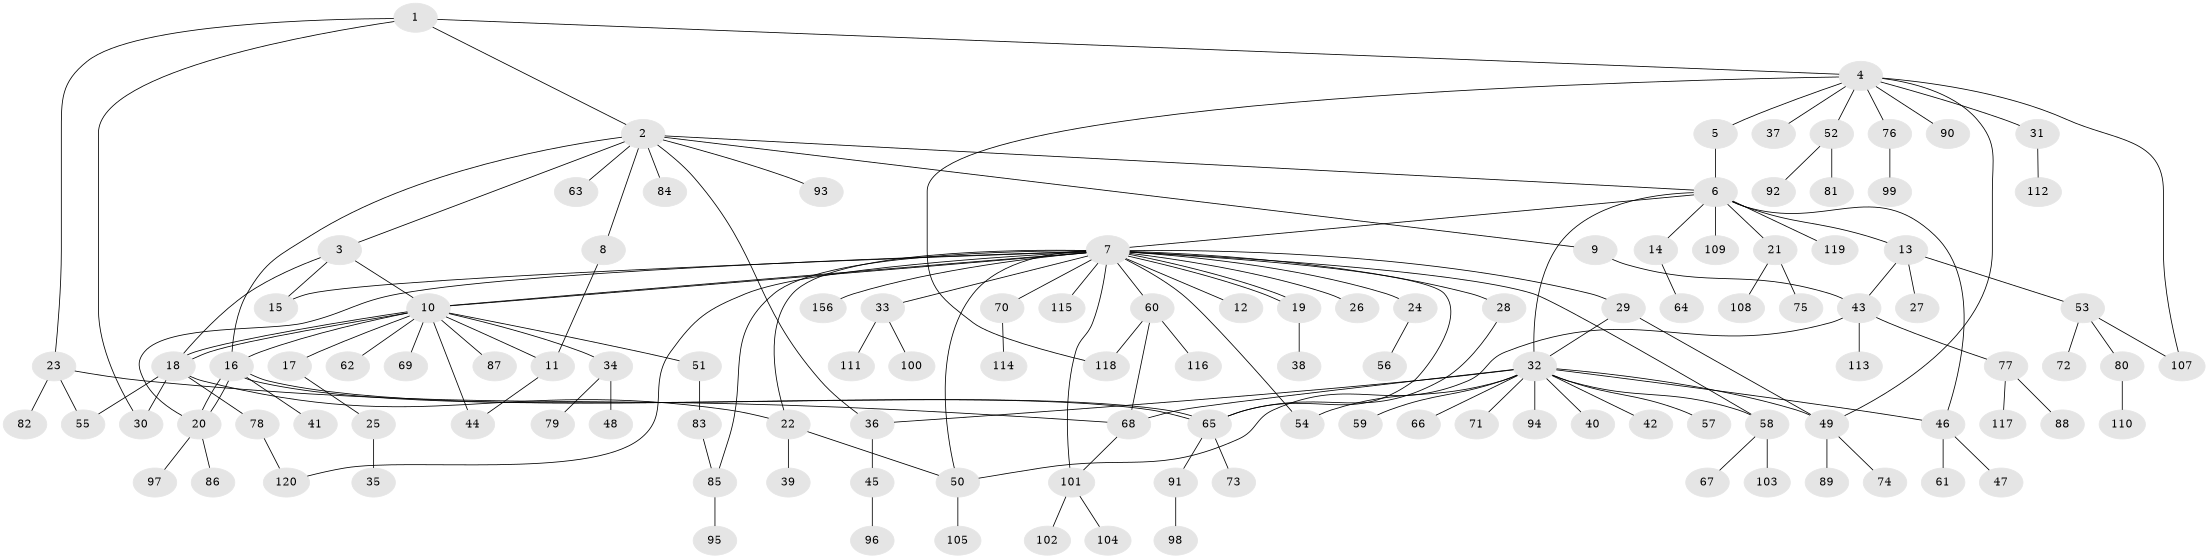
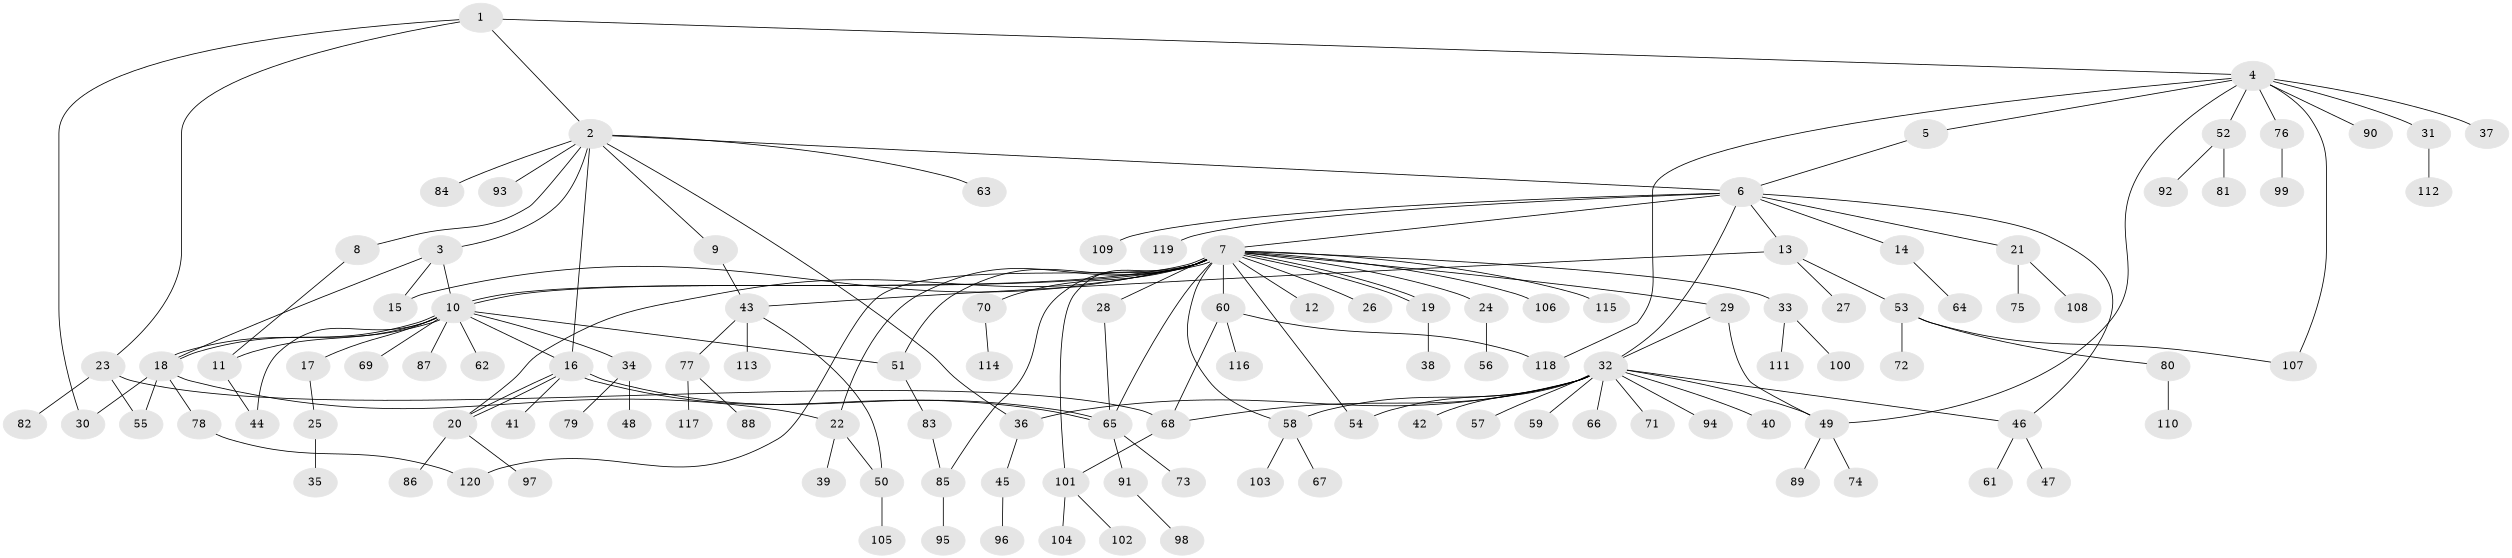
(823, 308) -> (1546, 308)
(959, 318) -> (1041, 270)
